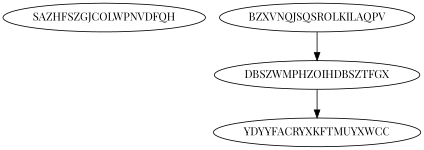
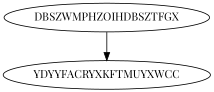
(104, 18) -> none
(317, 18) -> none
